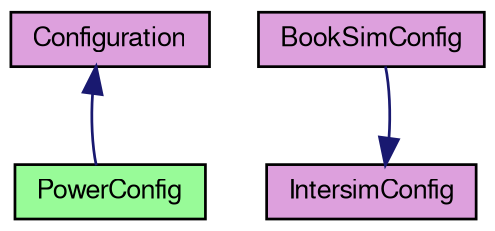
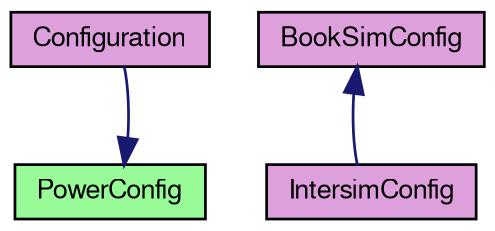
(389, 102) -> (353, 130)
(92, 130) -> (128, 102)
